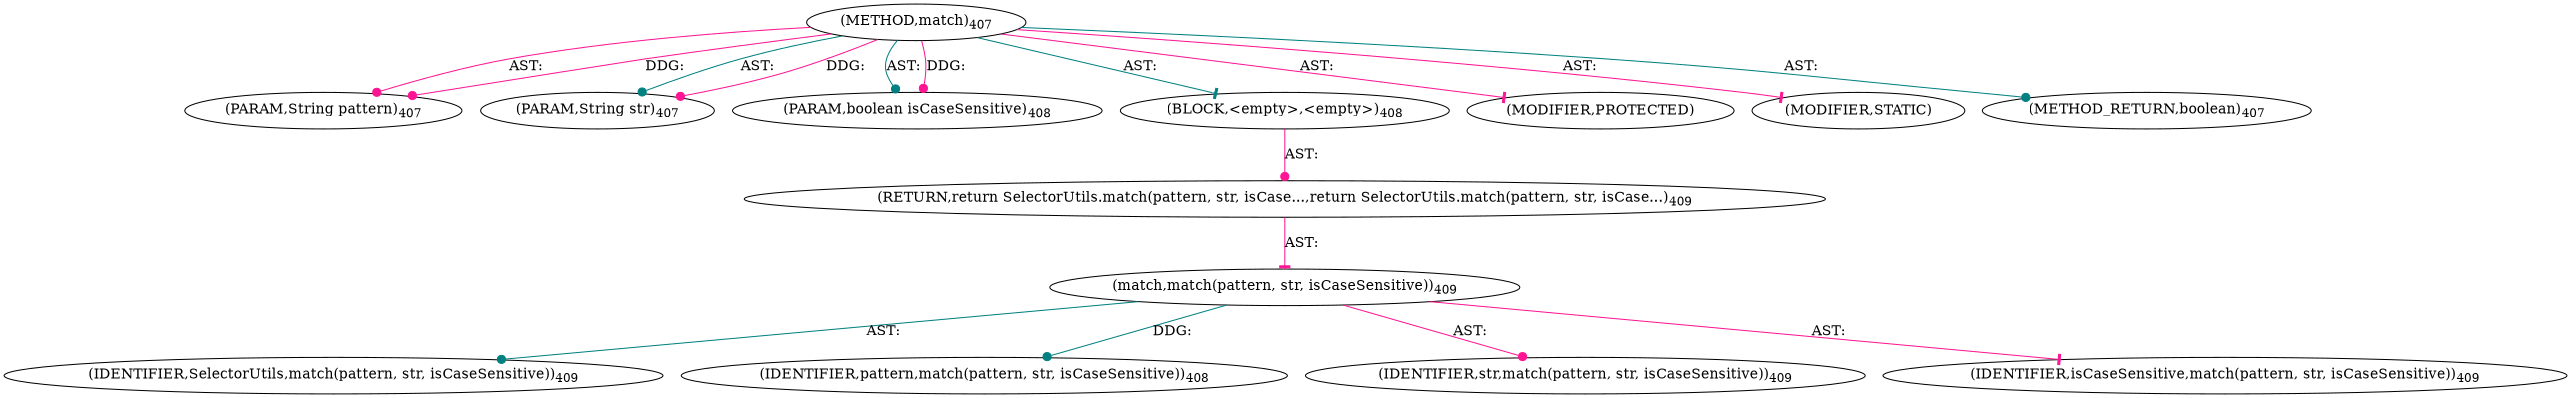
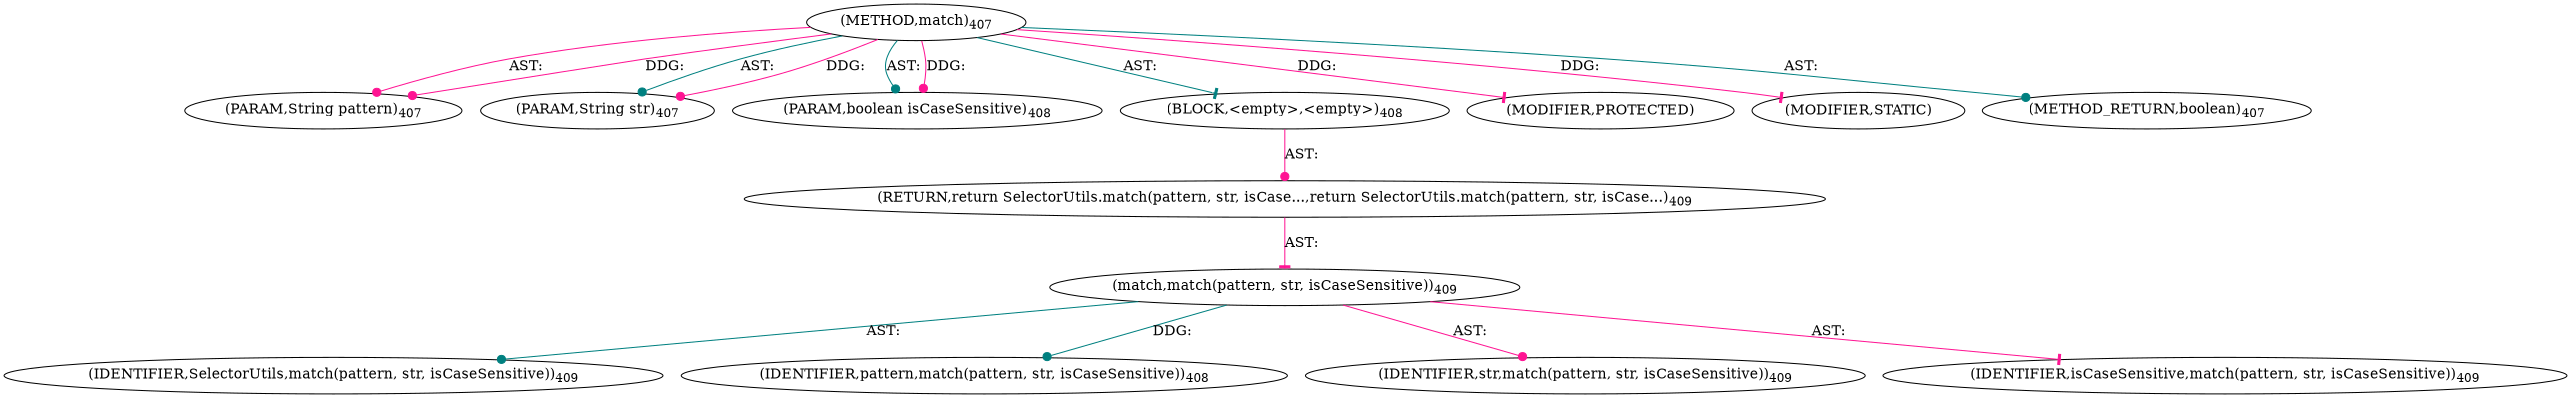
(1319, 67) -> (1319, 67)
(1582, 67) -> (1582, 67)
